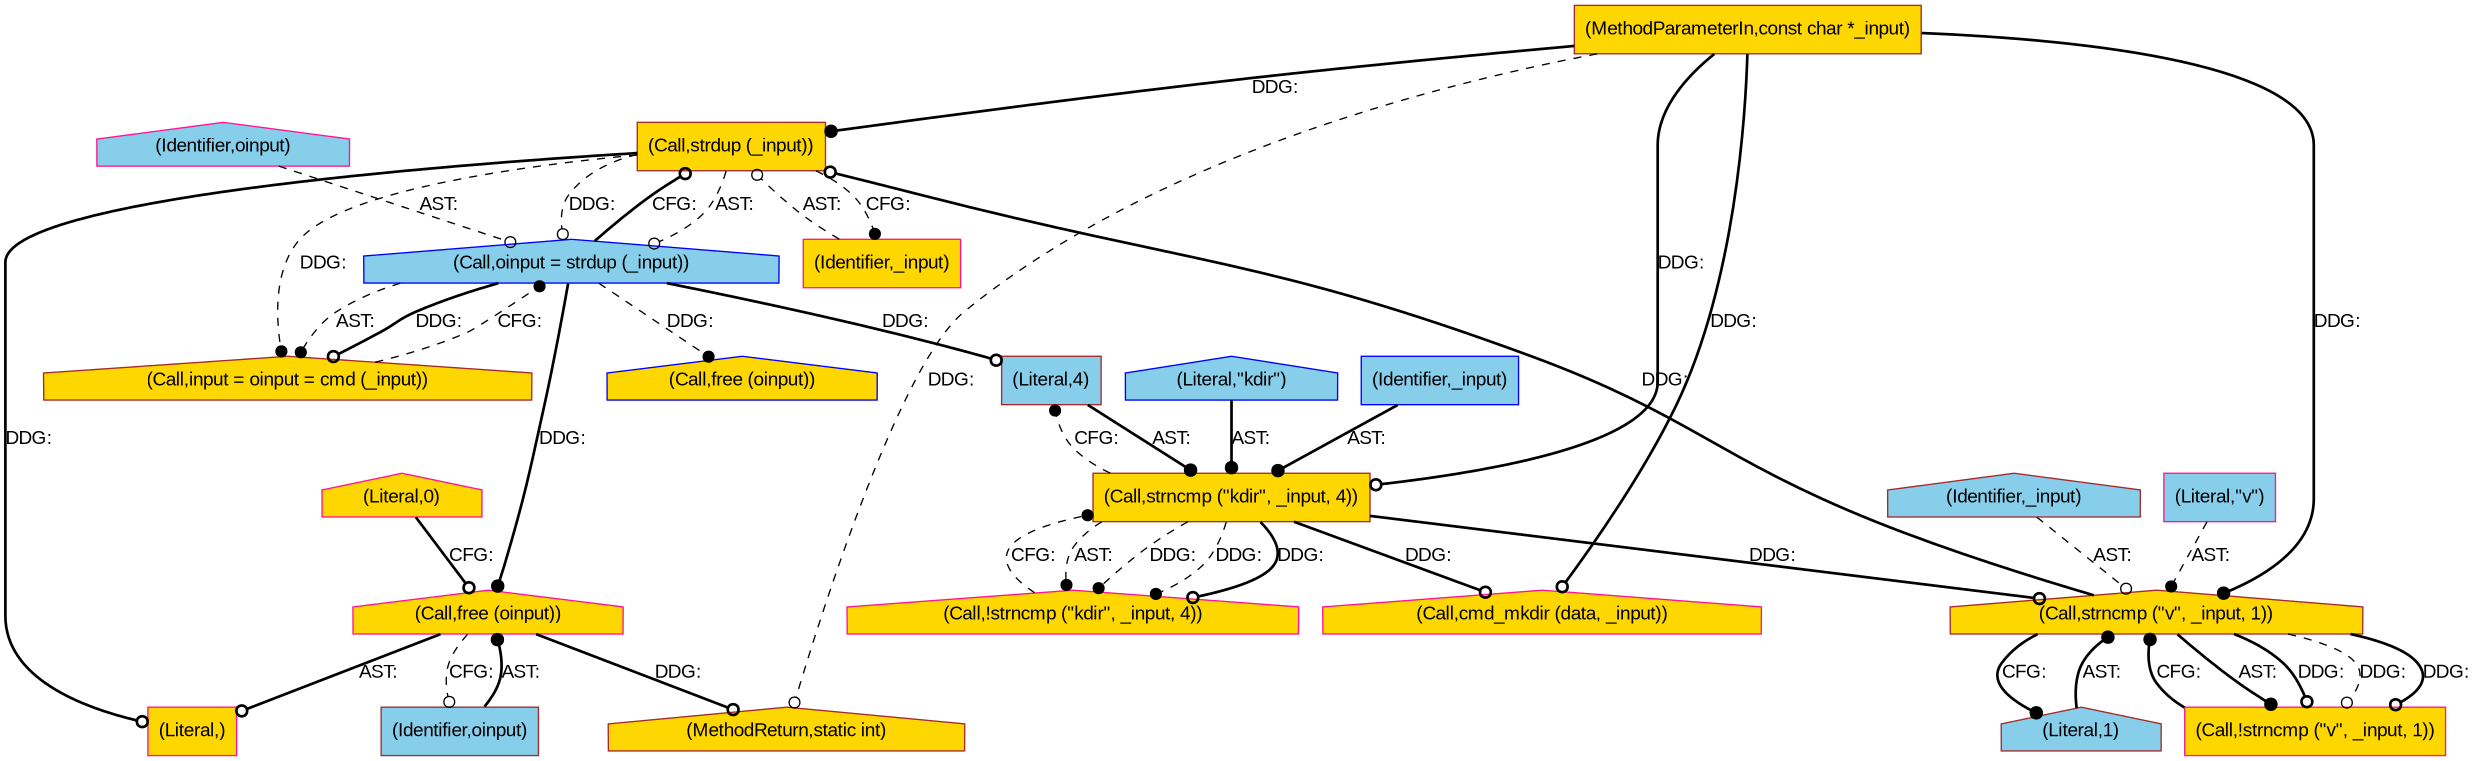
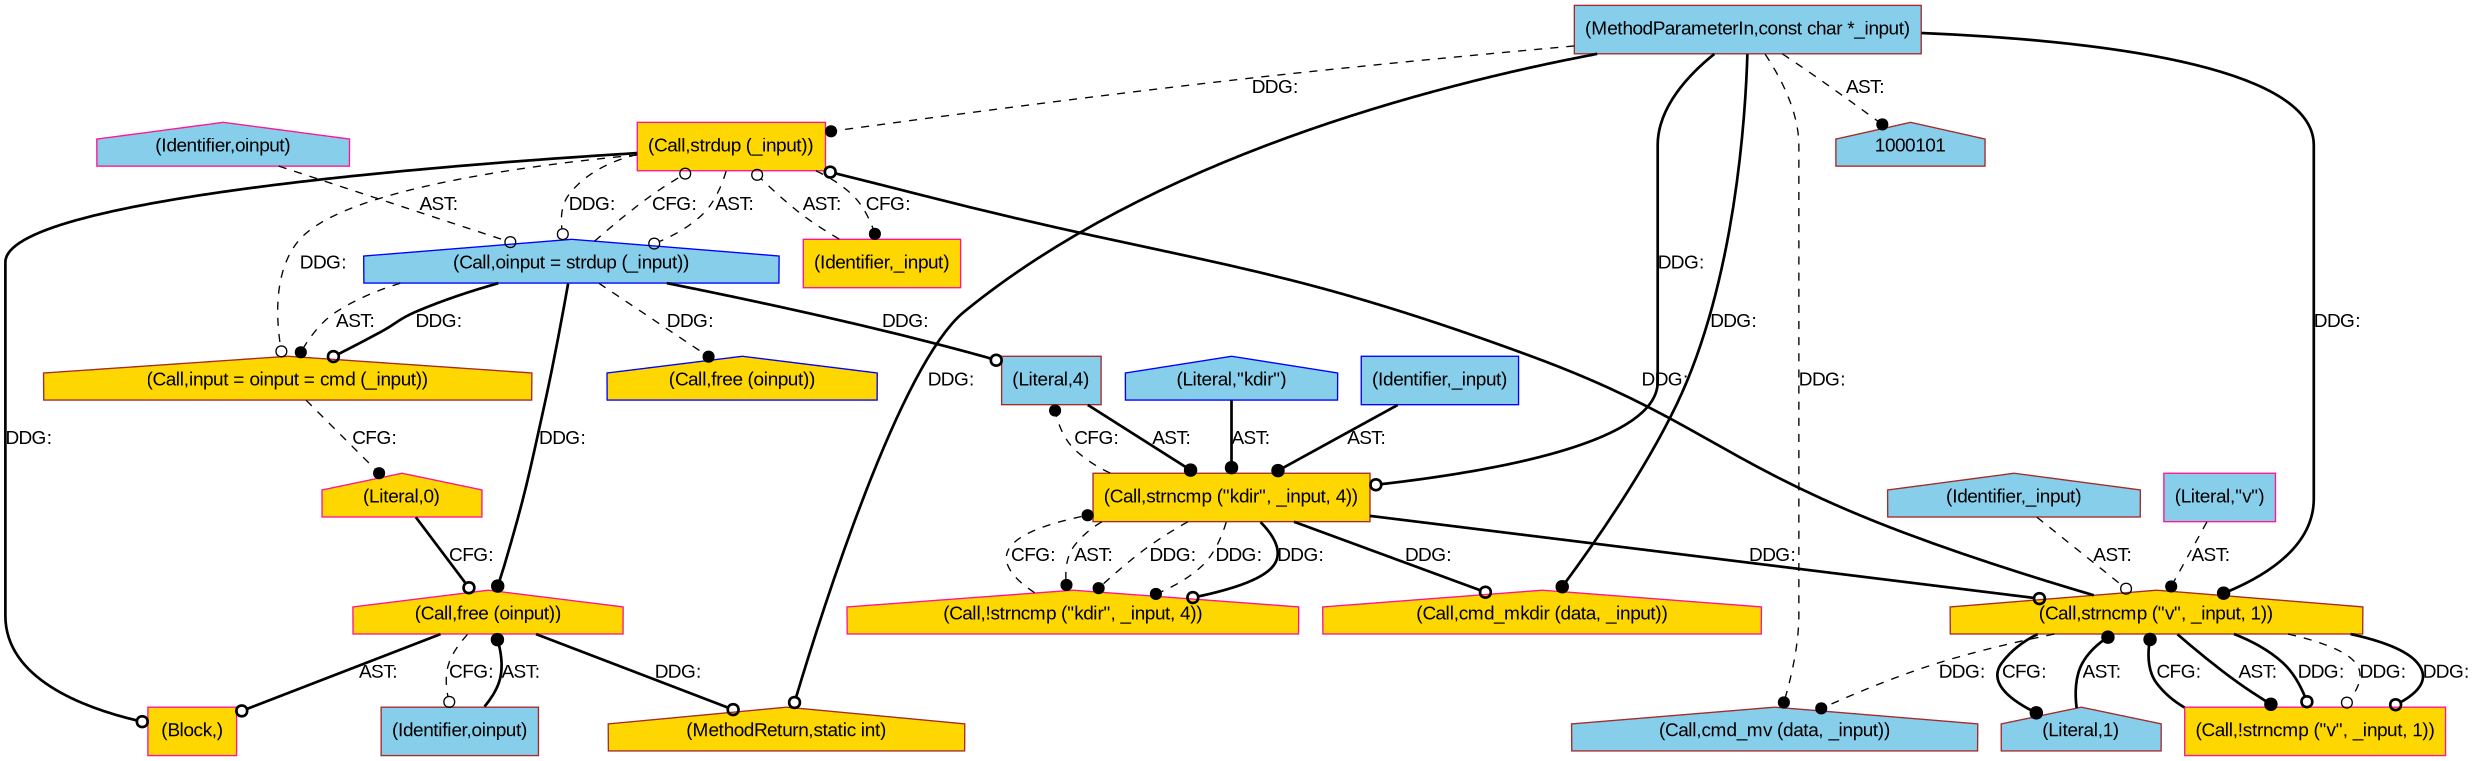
(1748, 30) -> (1748, 30)
(1205, 83) -> (1205, 83)
(731, 147) -> (731, 147)
none -> (1910, 147)
(408, 191) -> (408, 191)
(636, 207) -> (636, 207)
(1098, 223) -> (1098, 223)
(1703, 335) -> (1703, 335)
(460, 336) -> (340, 435)
(192, 731) -> (192, 731)
none -> (1775, 731)
